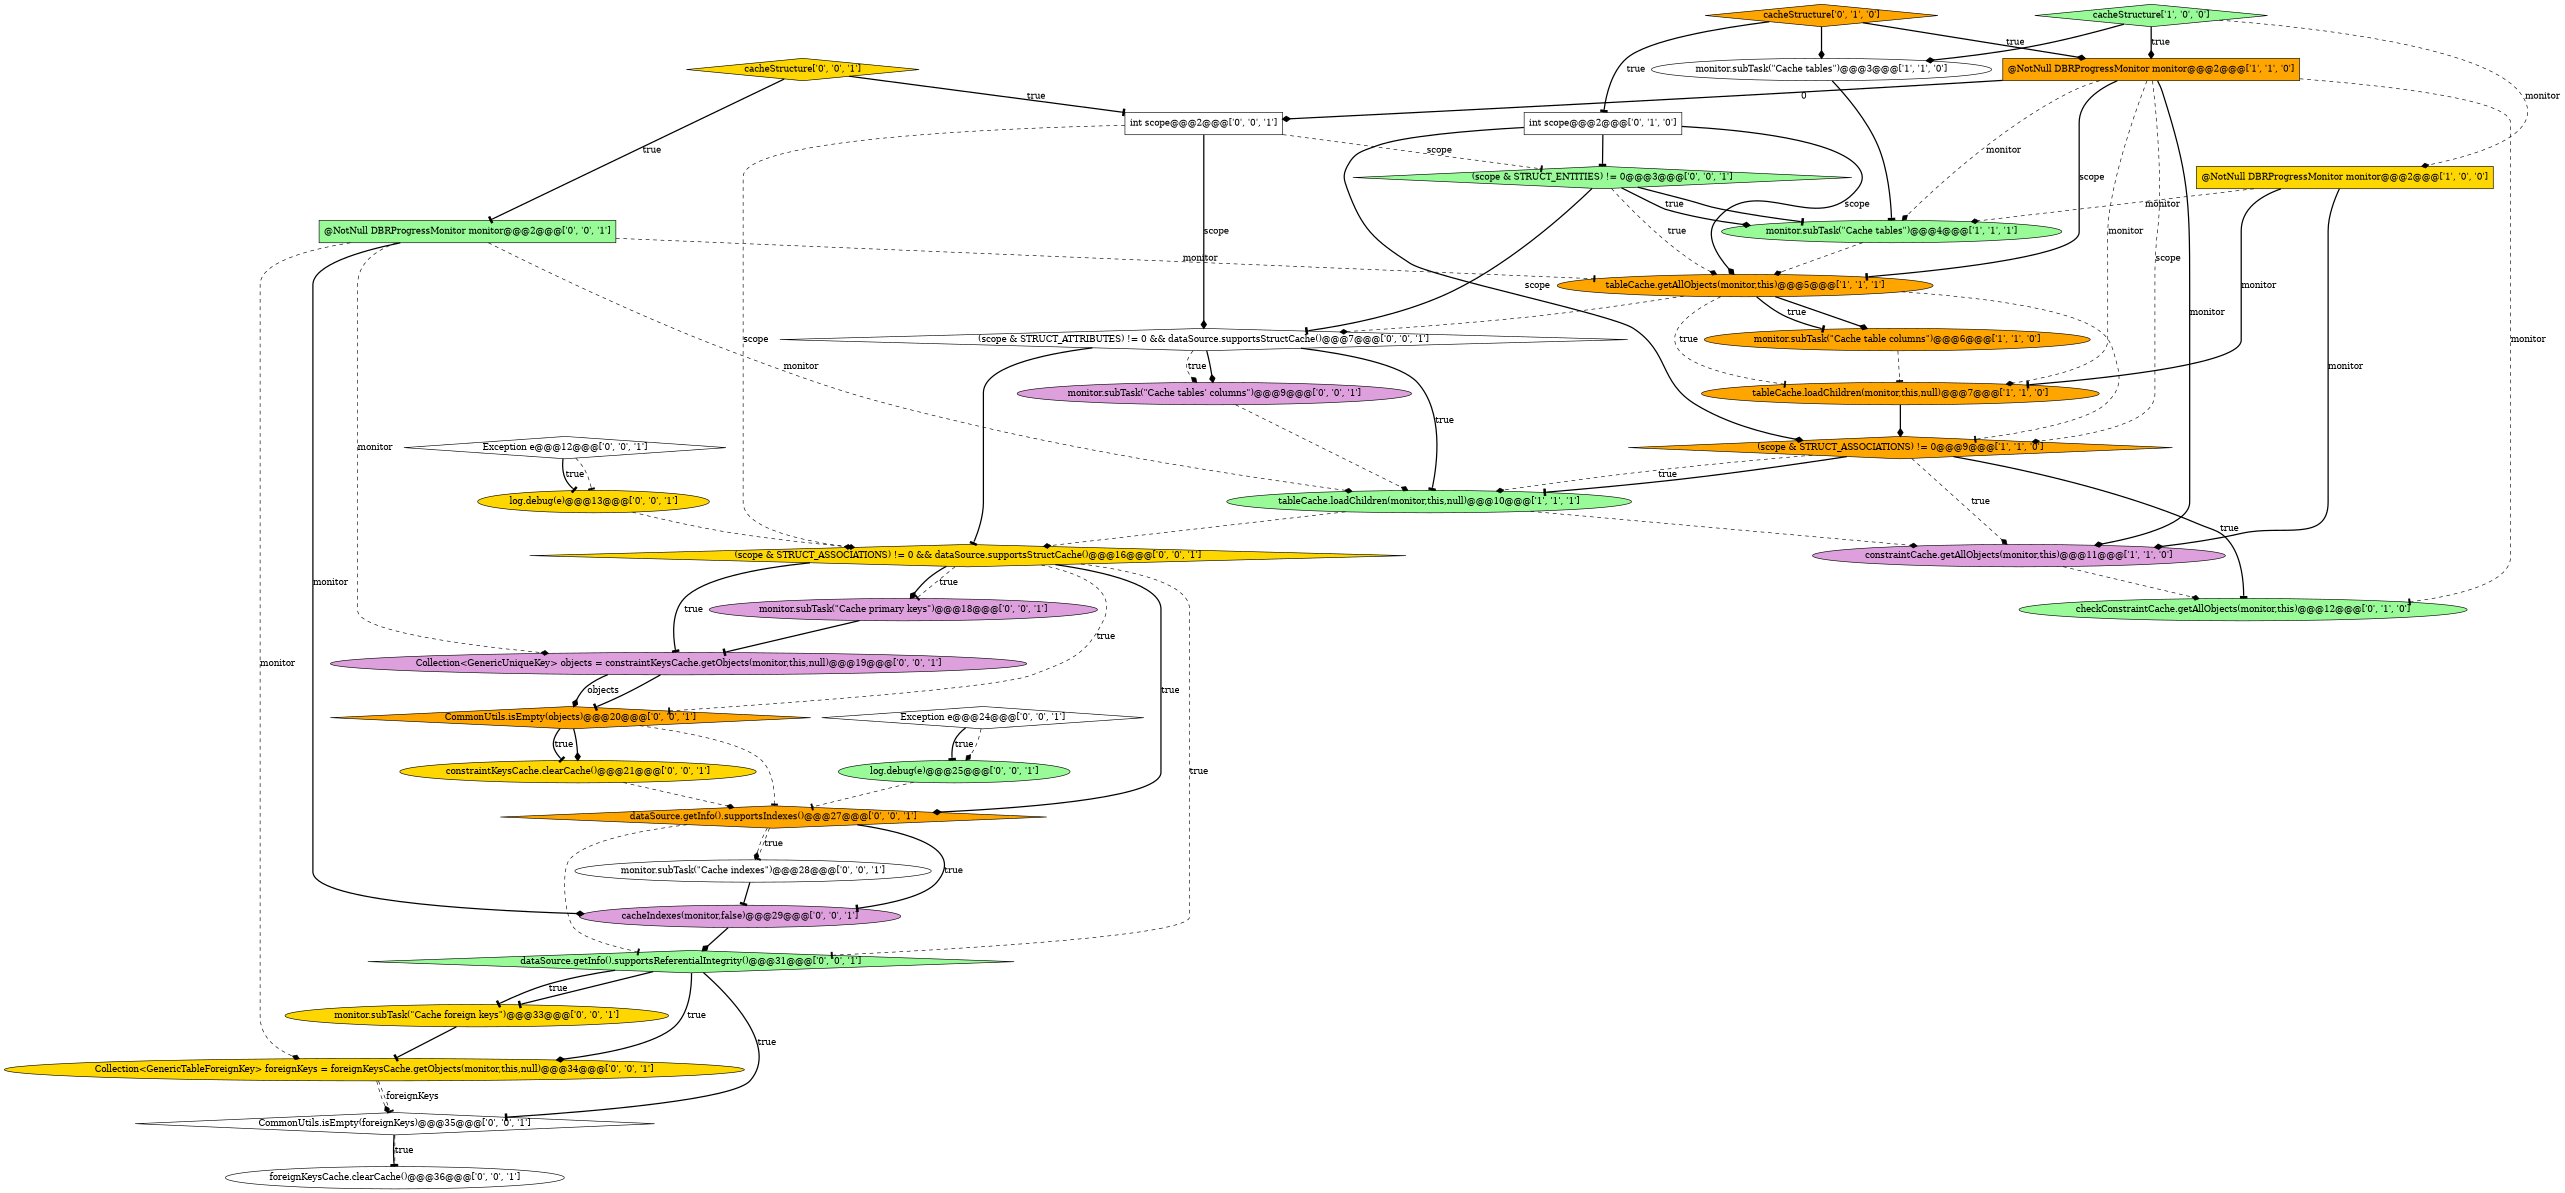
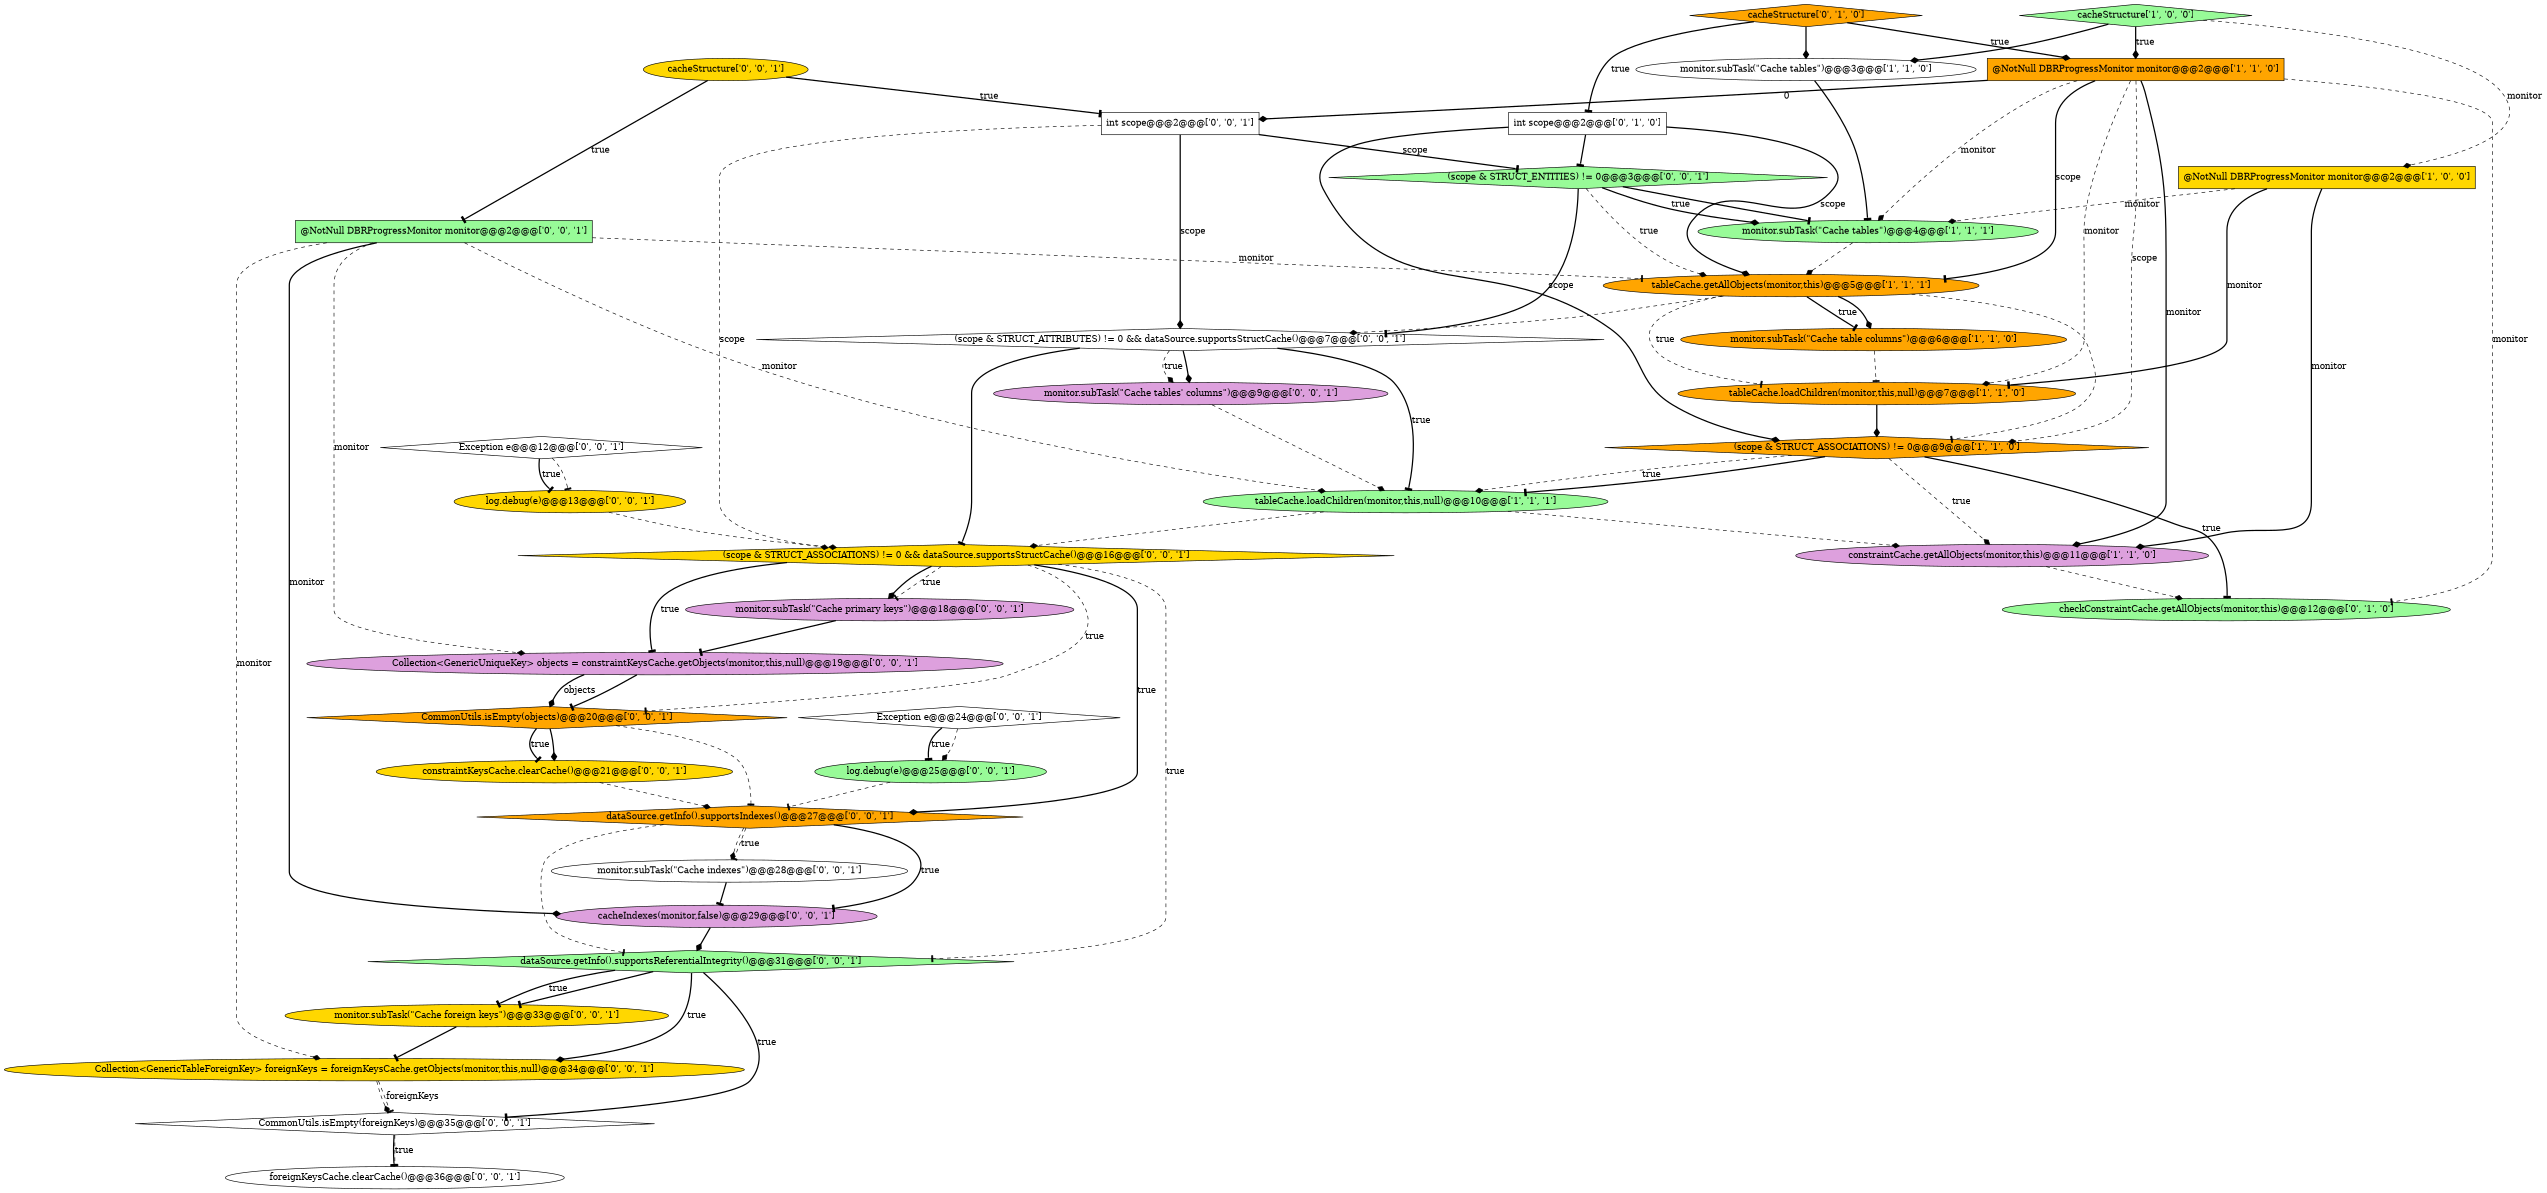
(803, 70) -> (726, 70)
(1411, 152) -> (1387, 152)
